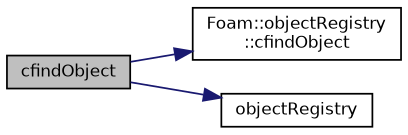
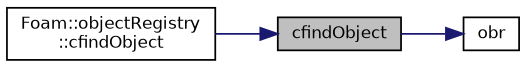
(153, 58) -> (238, 34)
(297, 110) -> (491, 34)
